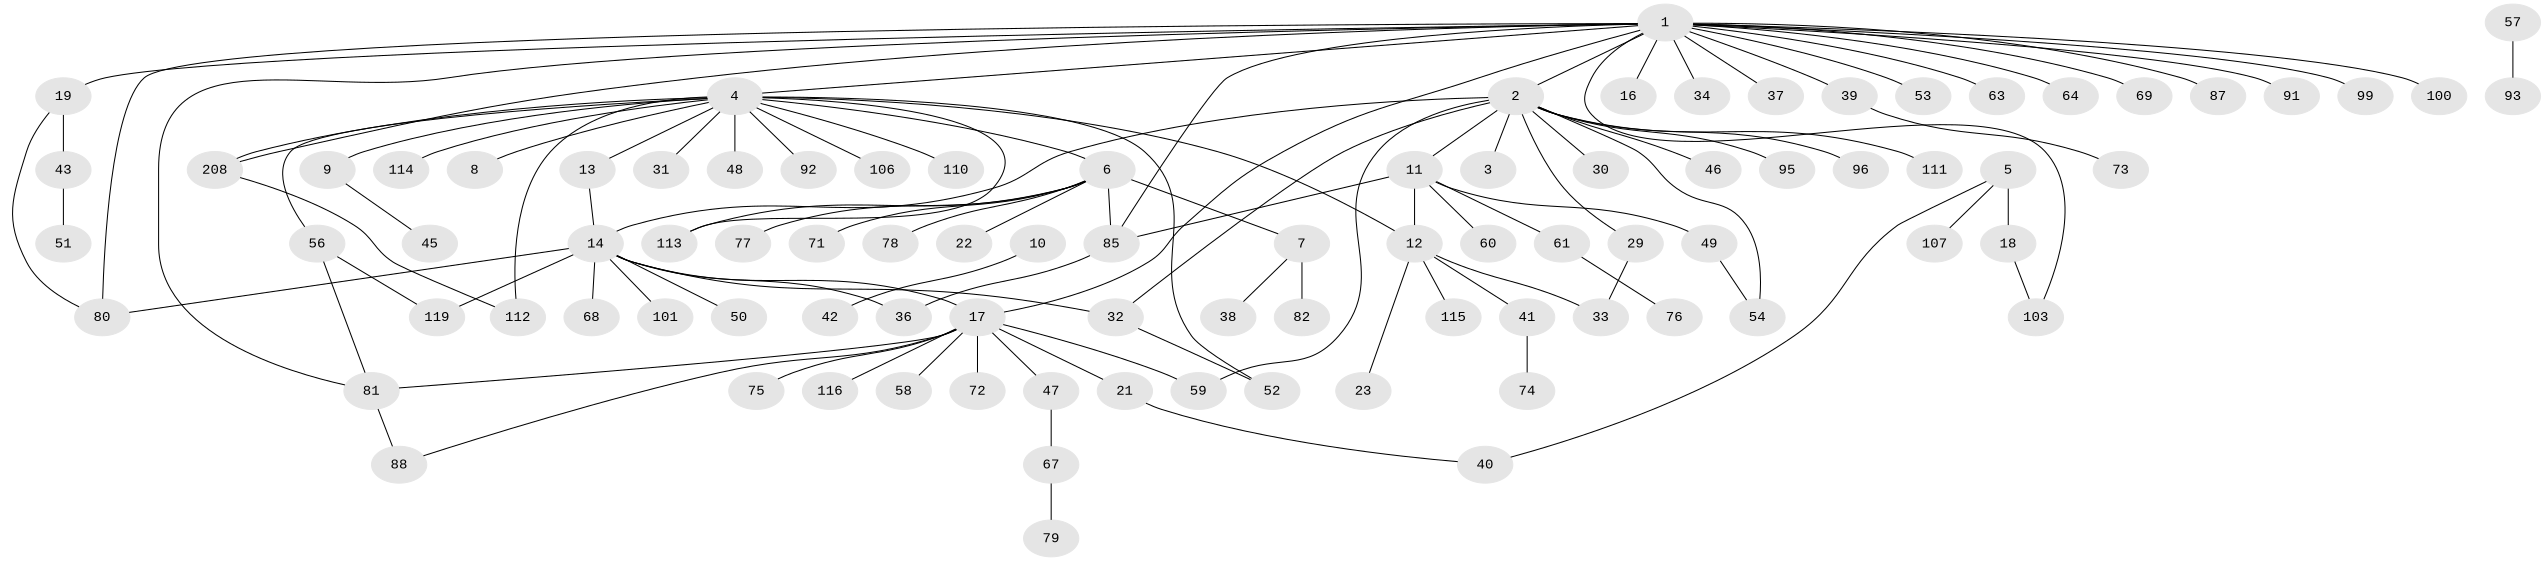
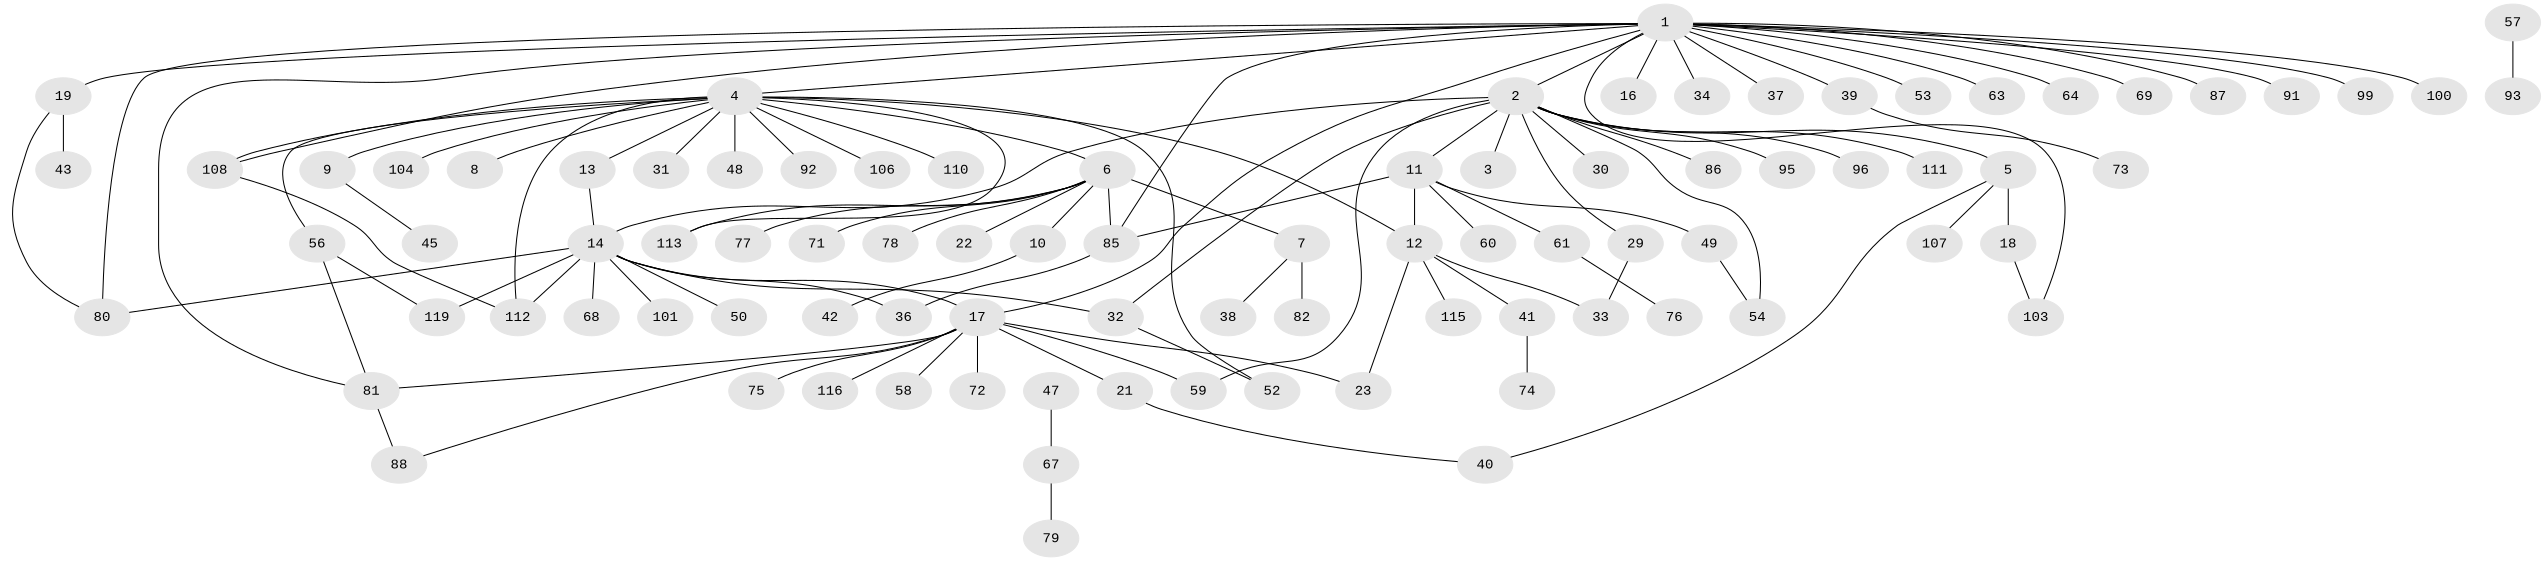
none -> (1763, 132)
(215, 170) -> (215, 170)
(401, 170) -> (401, 170)
(1713, 170) -> (1713, 170)
none -> (1073, 207)
(63, 244) -> none
none -> (557, 280)
(1014, 354) -> (1164, 348)
